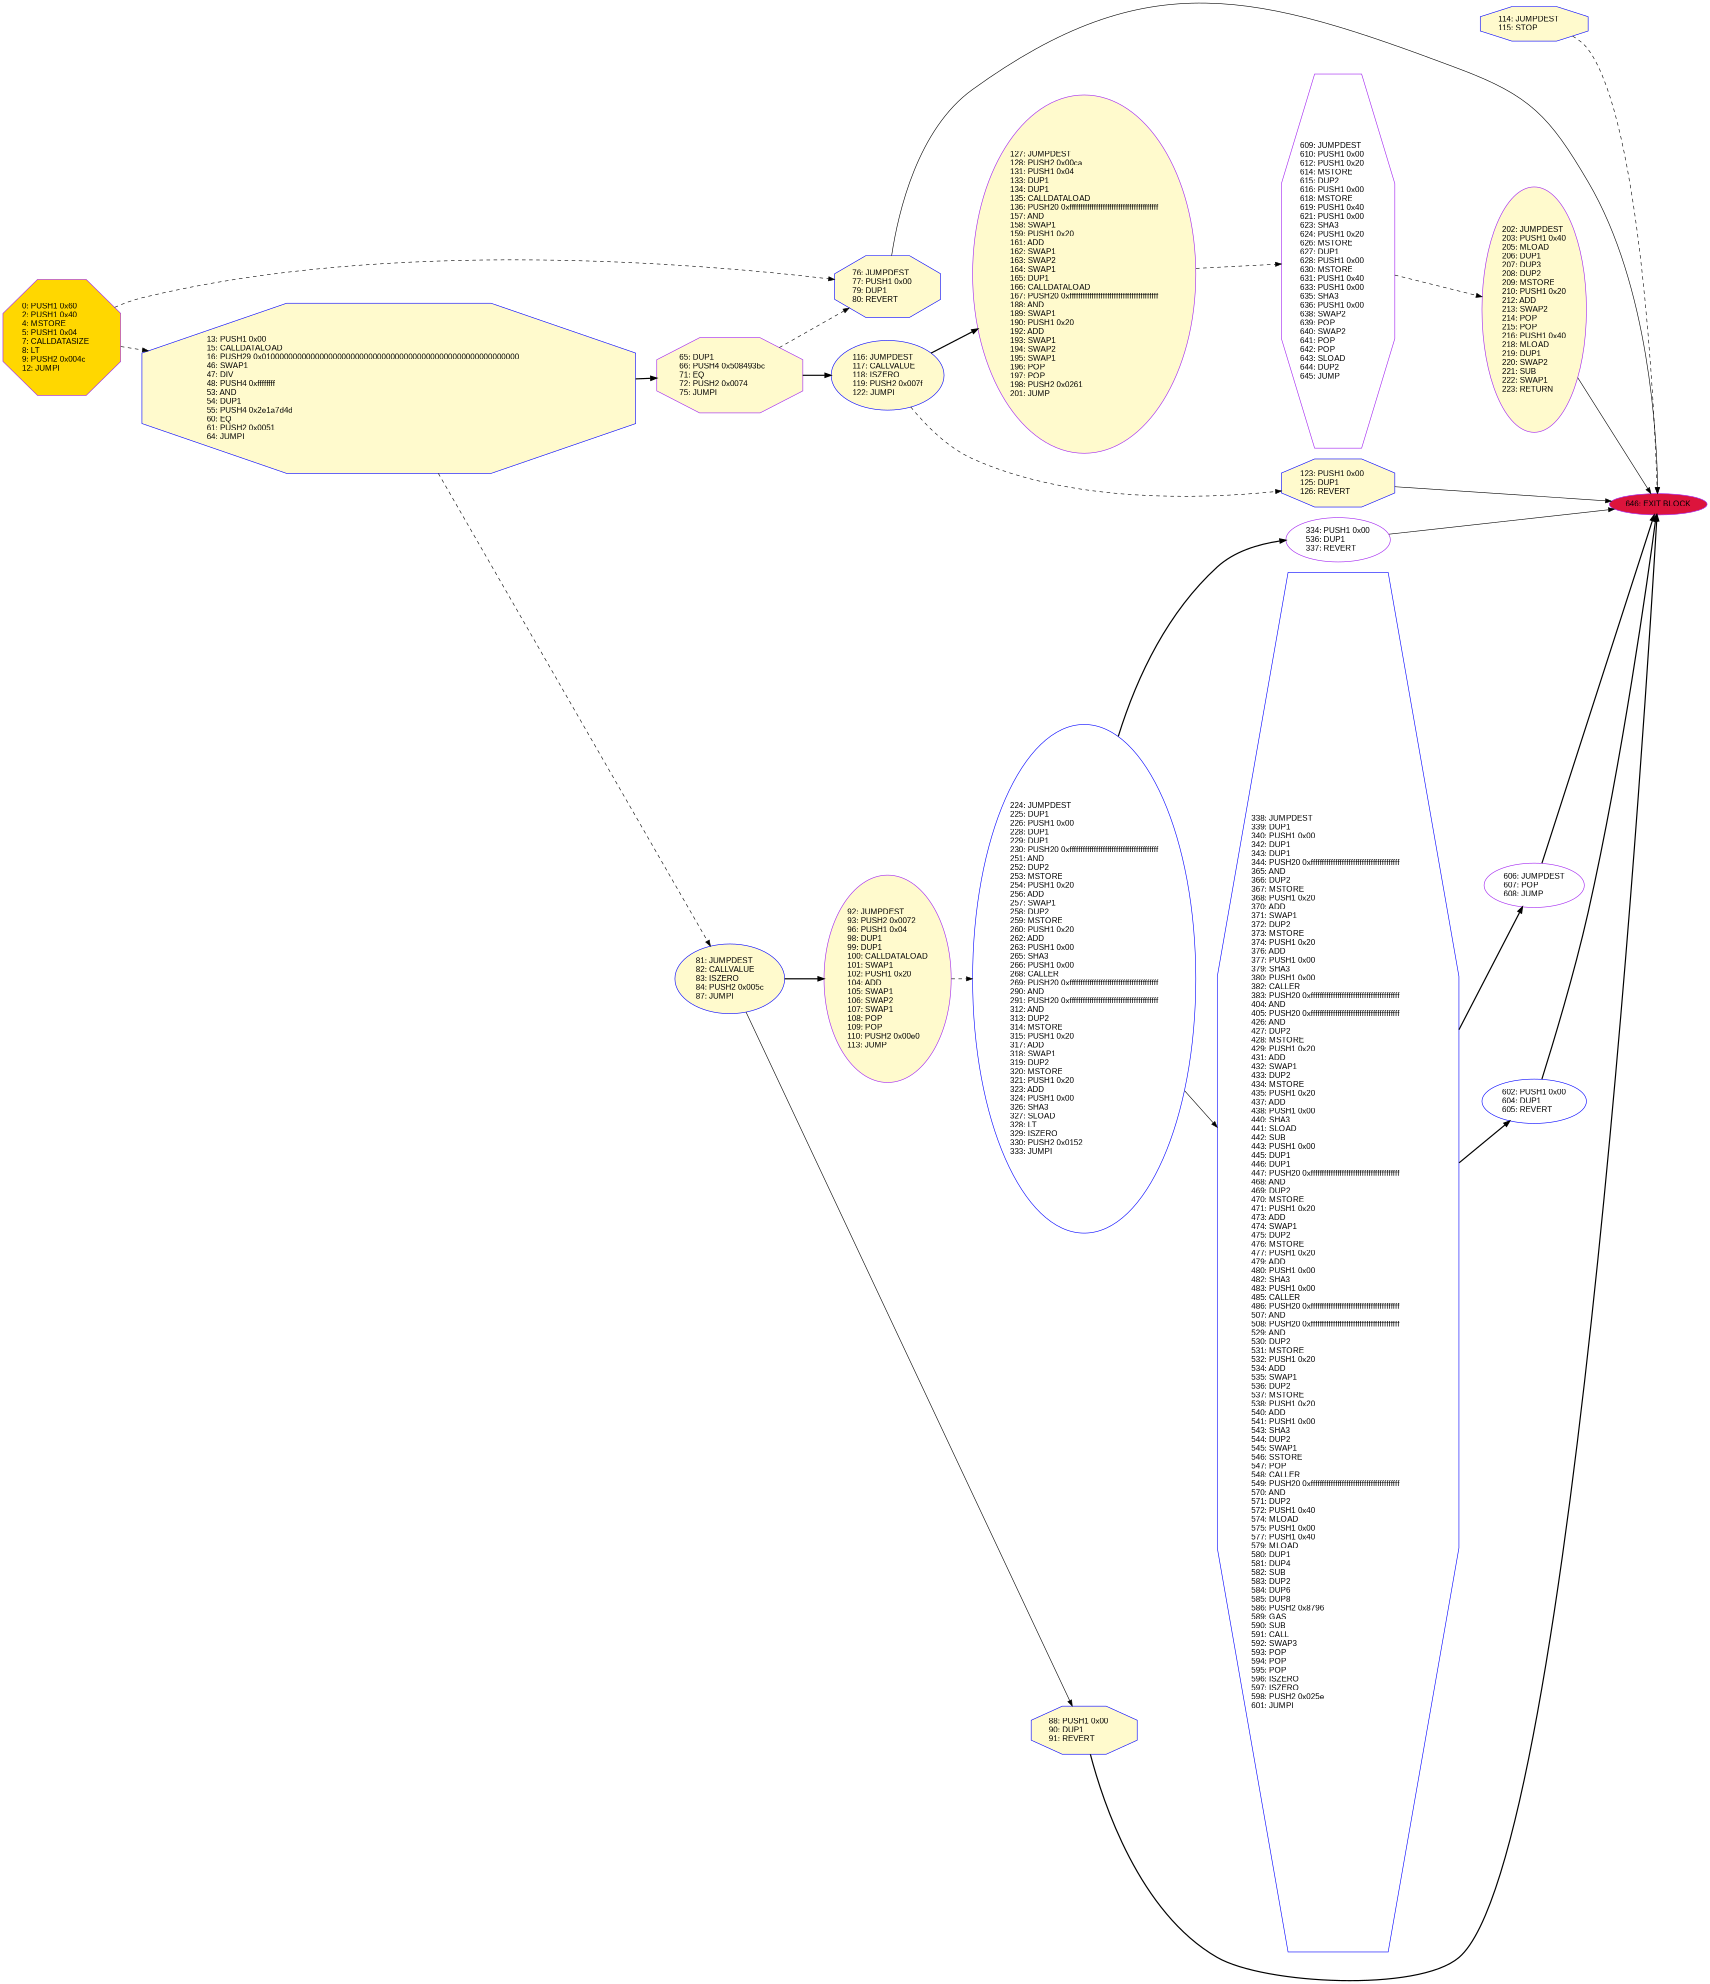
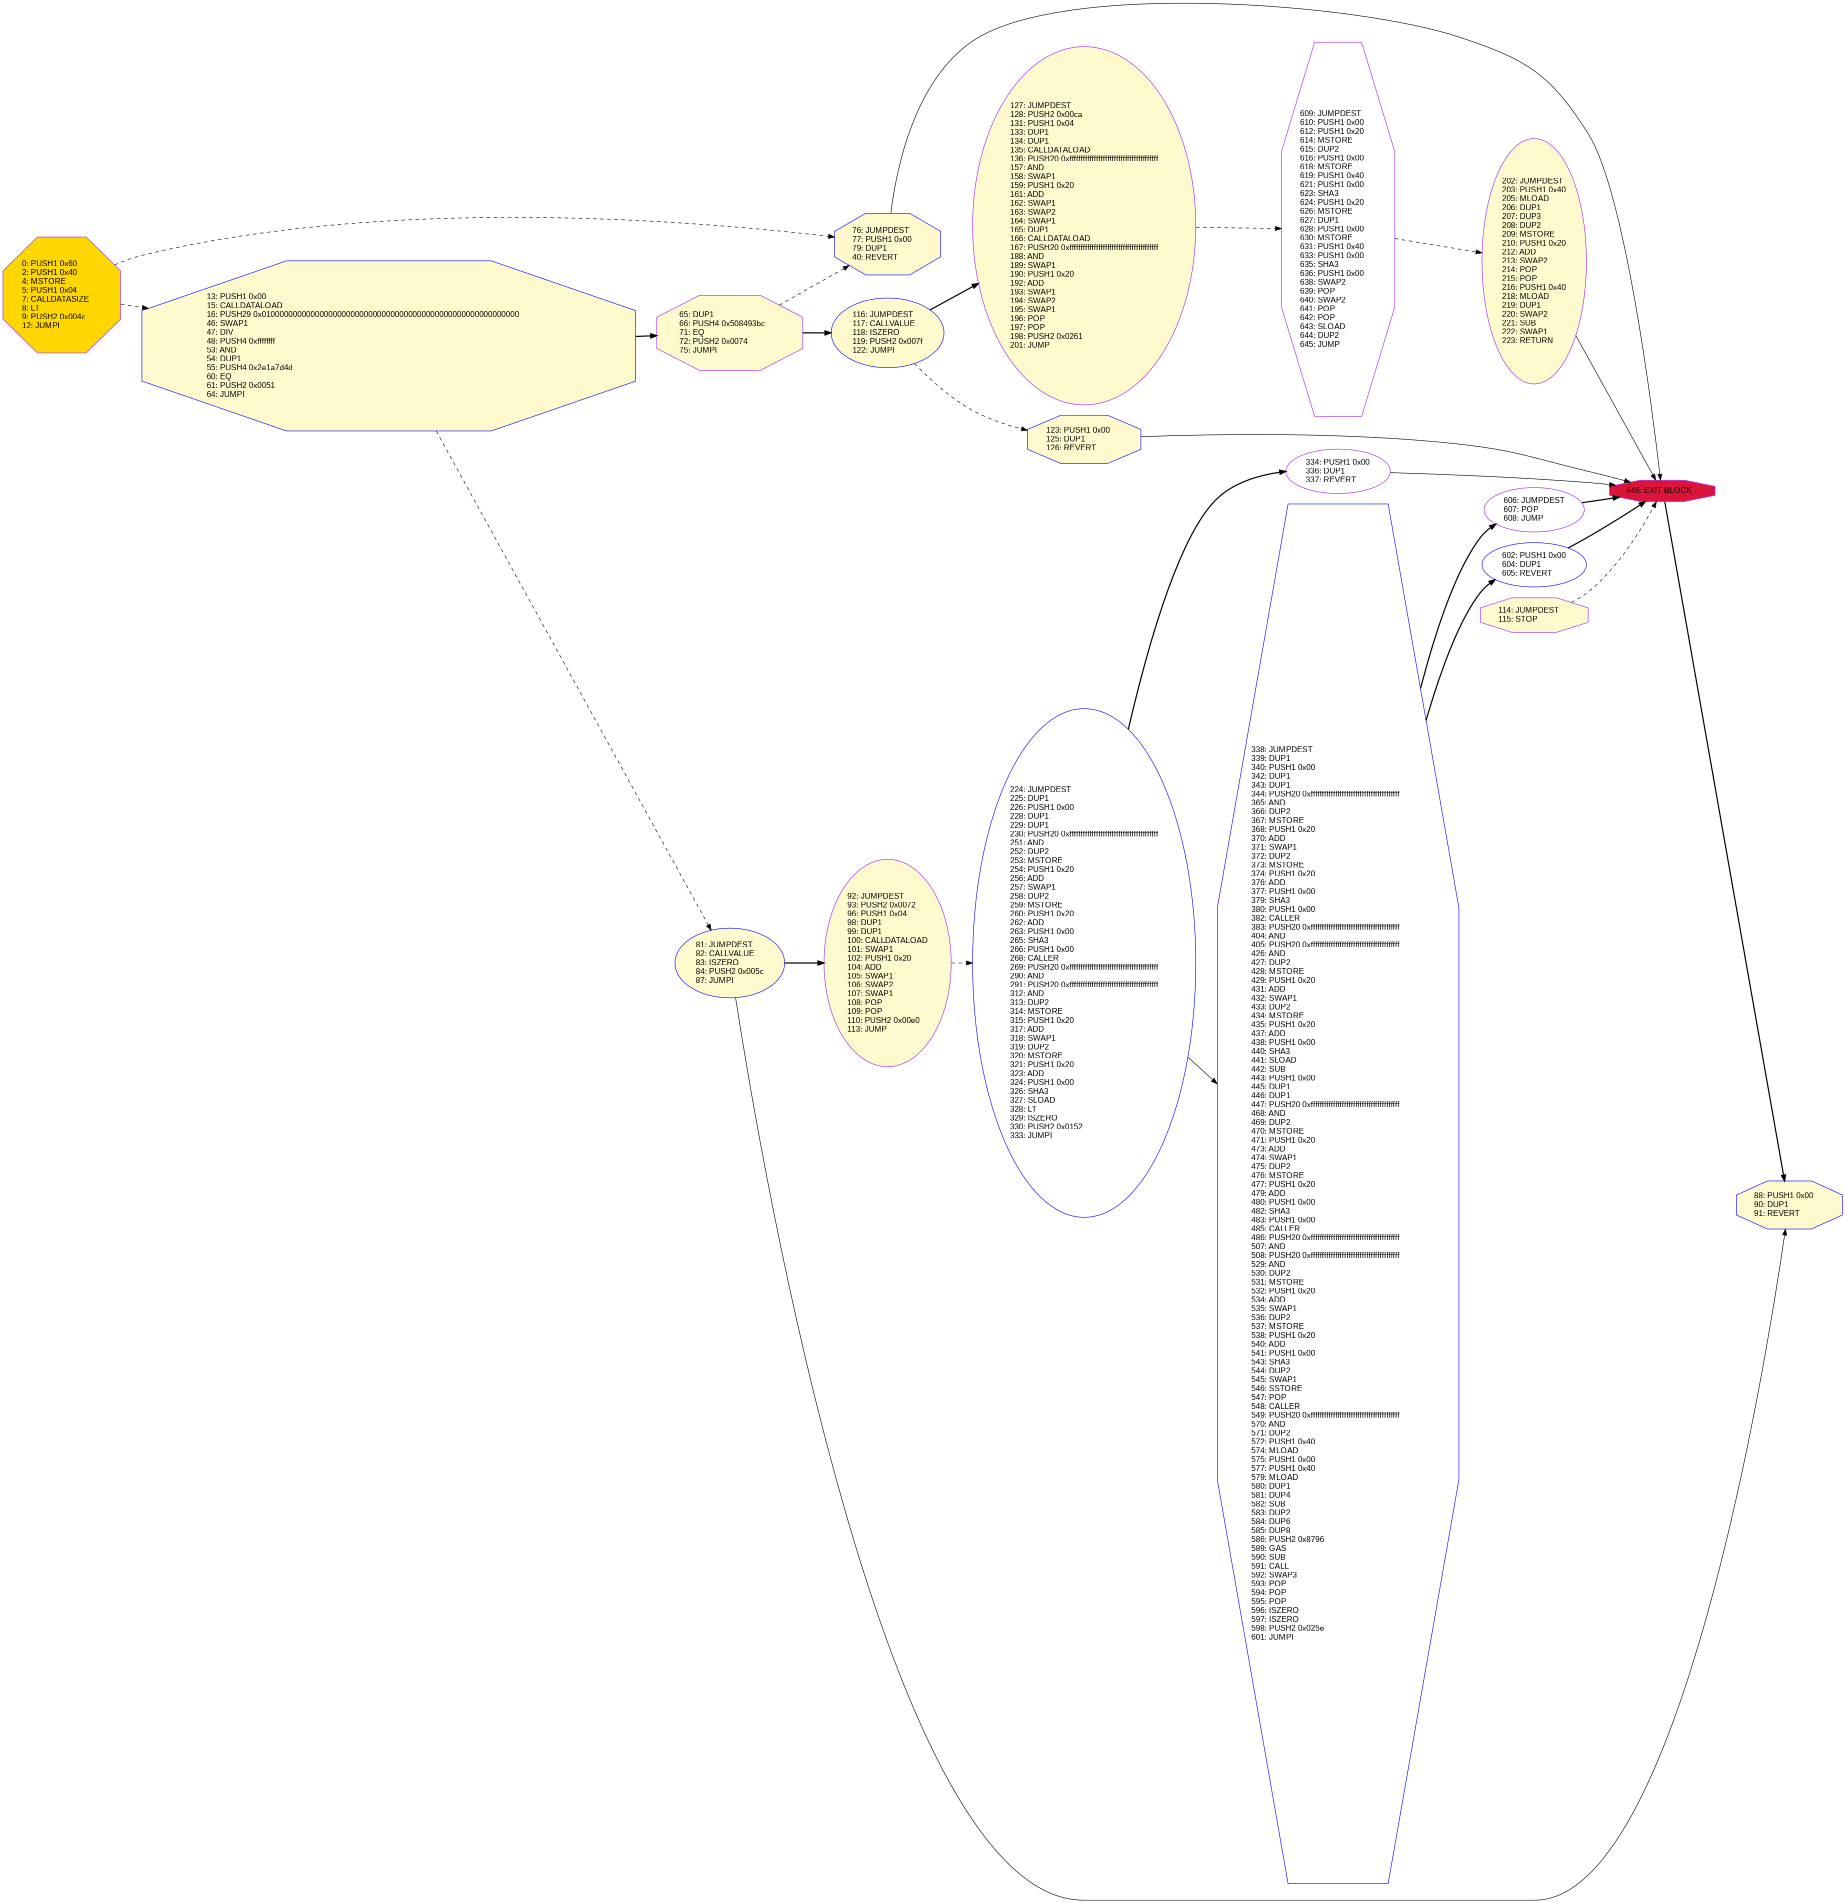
(1534, 24) -> (1534, 615)
(888, 287) -> (888, 244)
(1658, 504) -> (1662, 491)
(1338, 540) -> (1338, 471)
(1571, 1493) -> (1724, 838)
